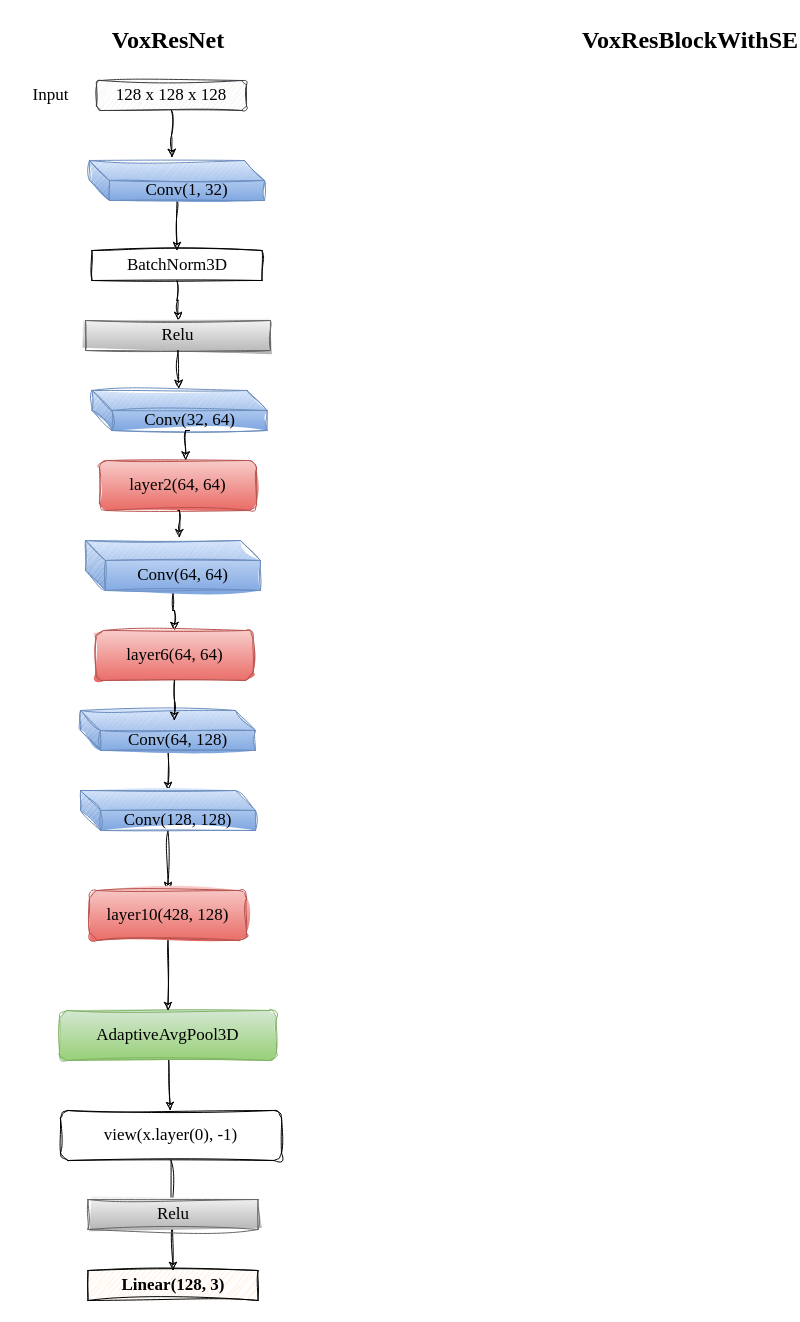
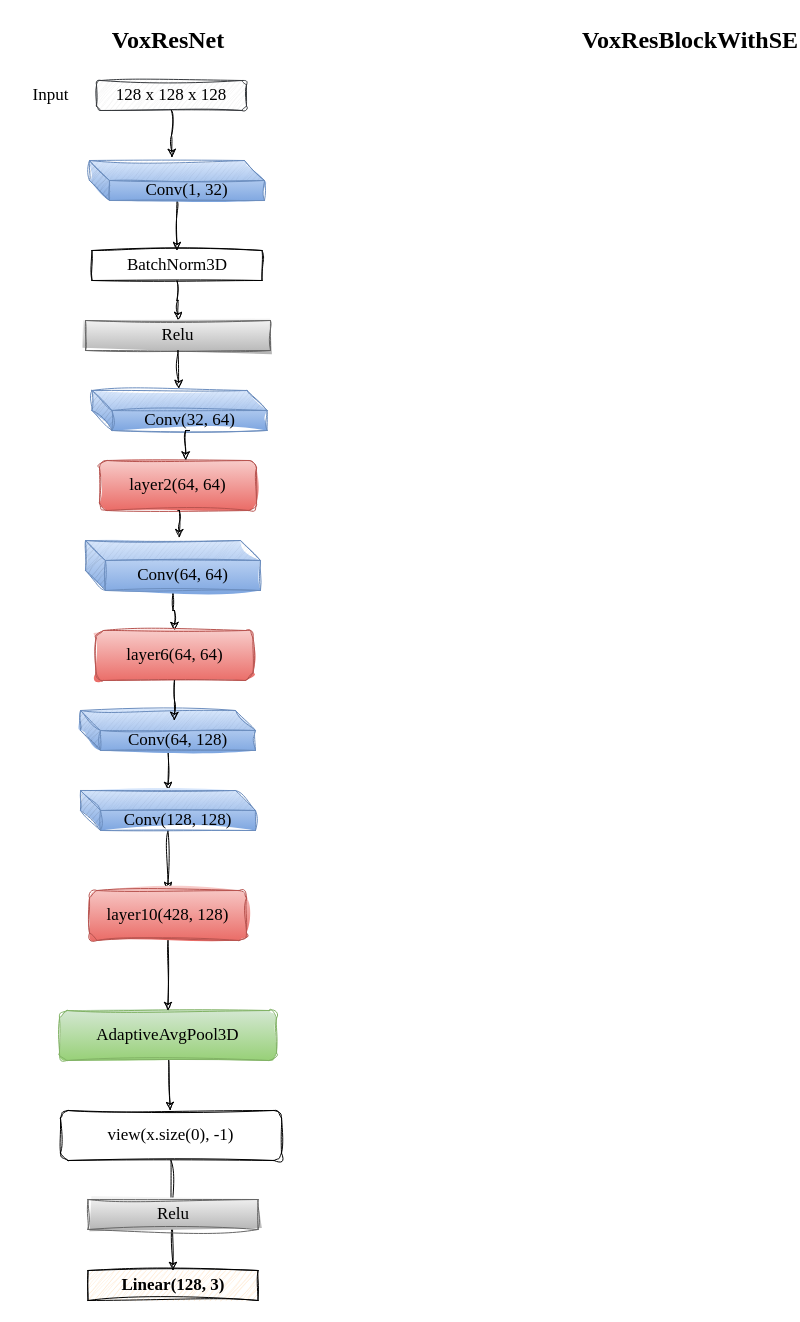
(171, 1136) -> (171, 1136)
